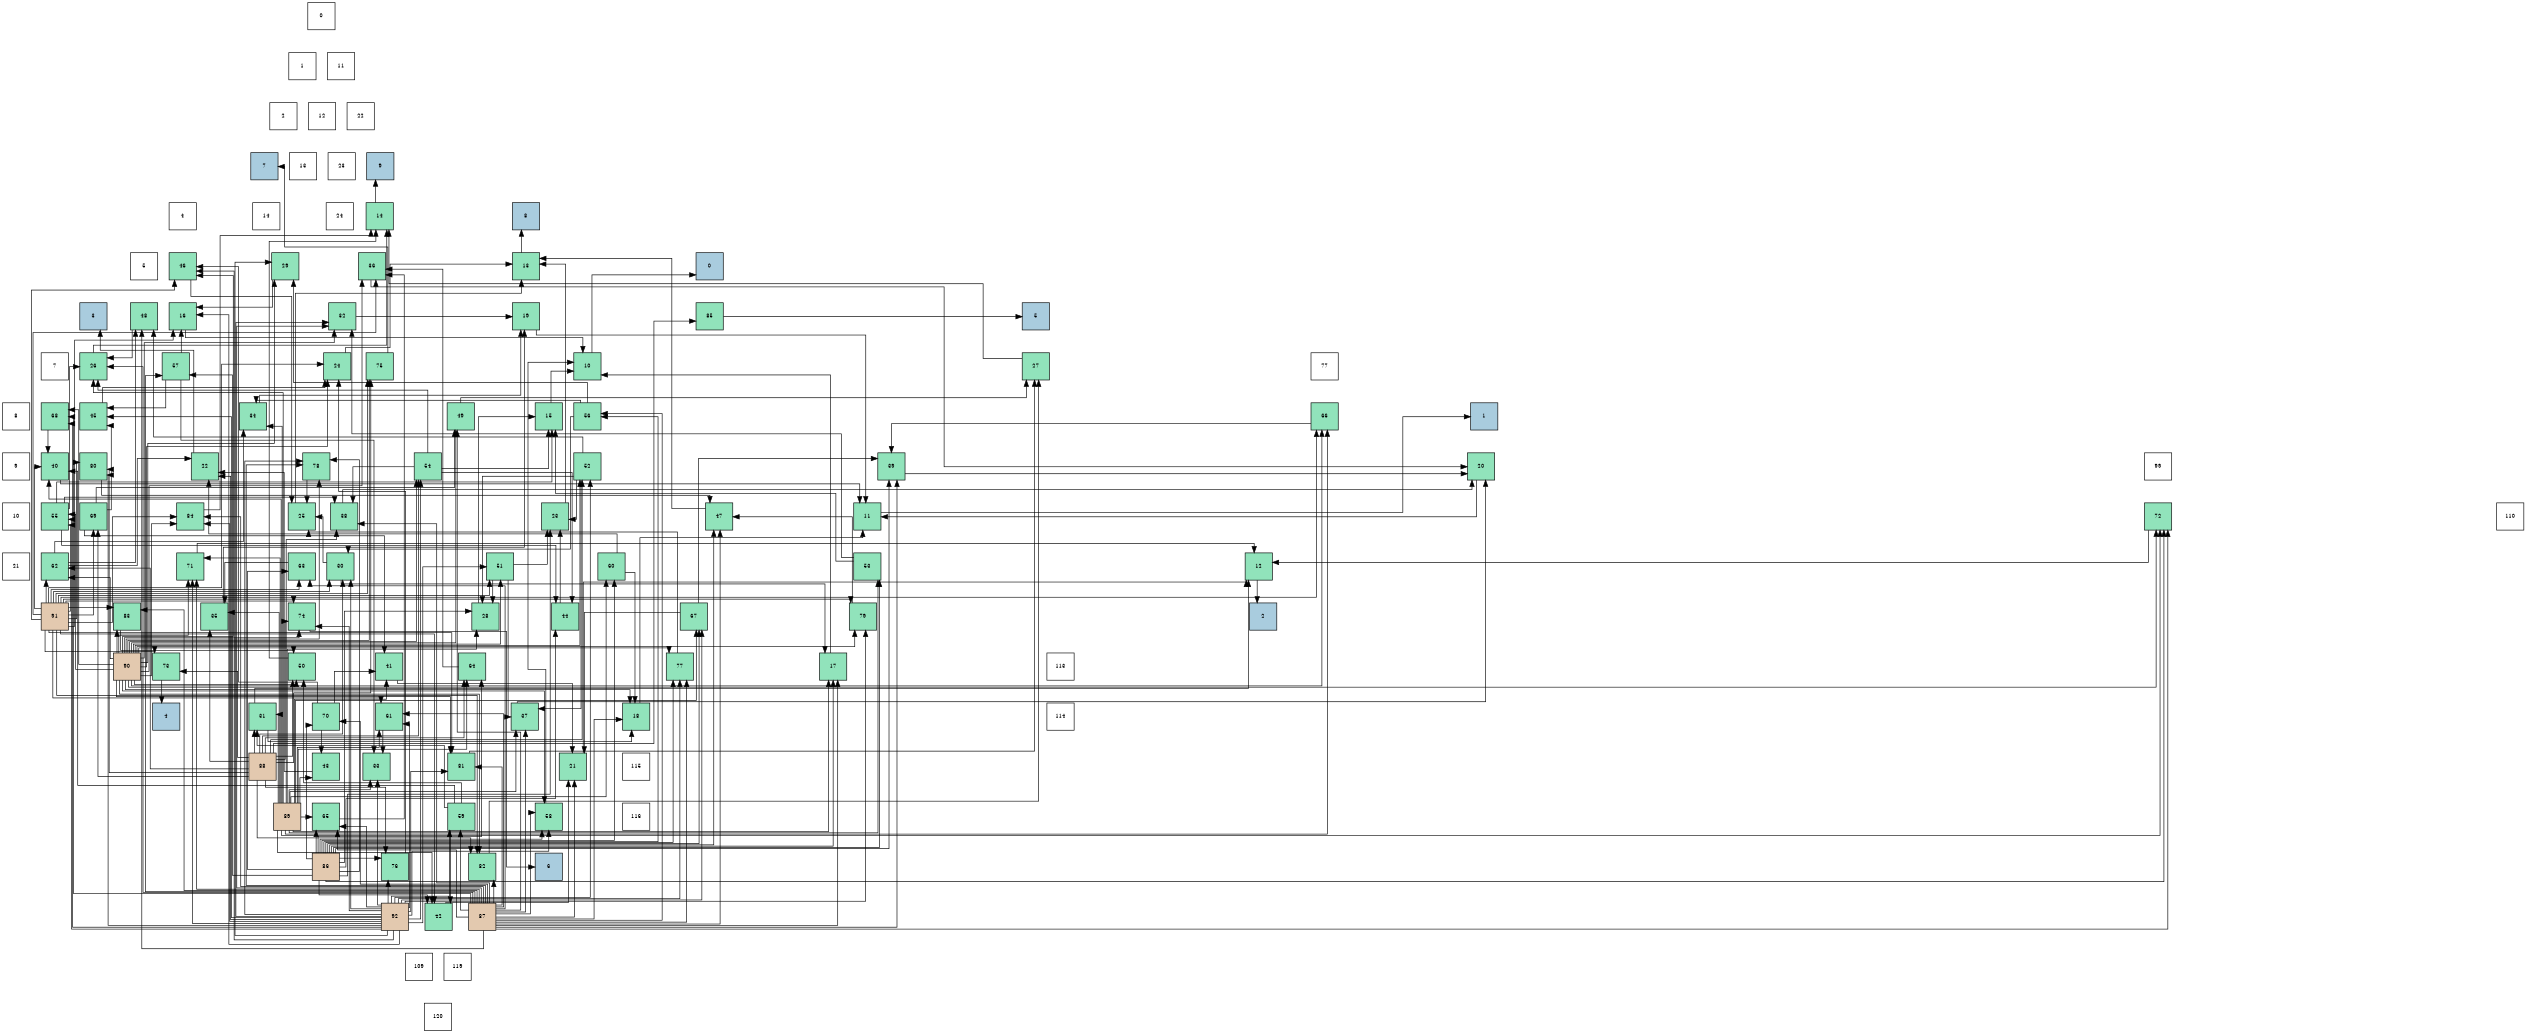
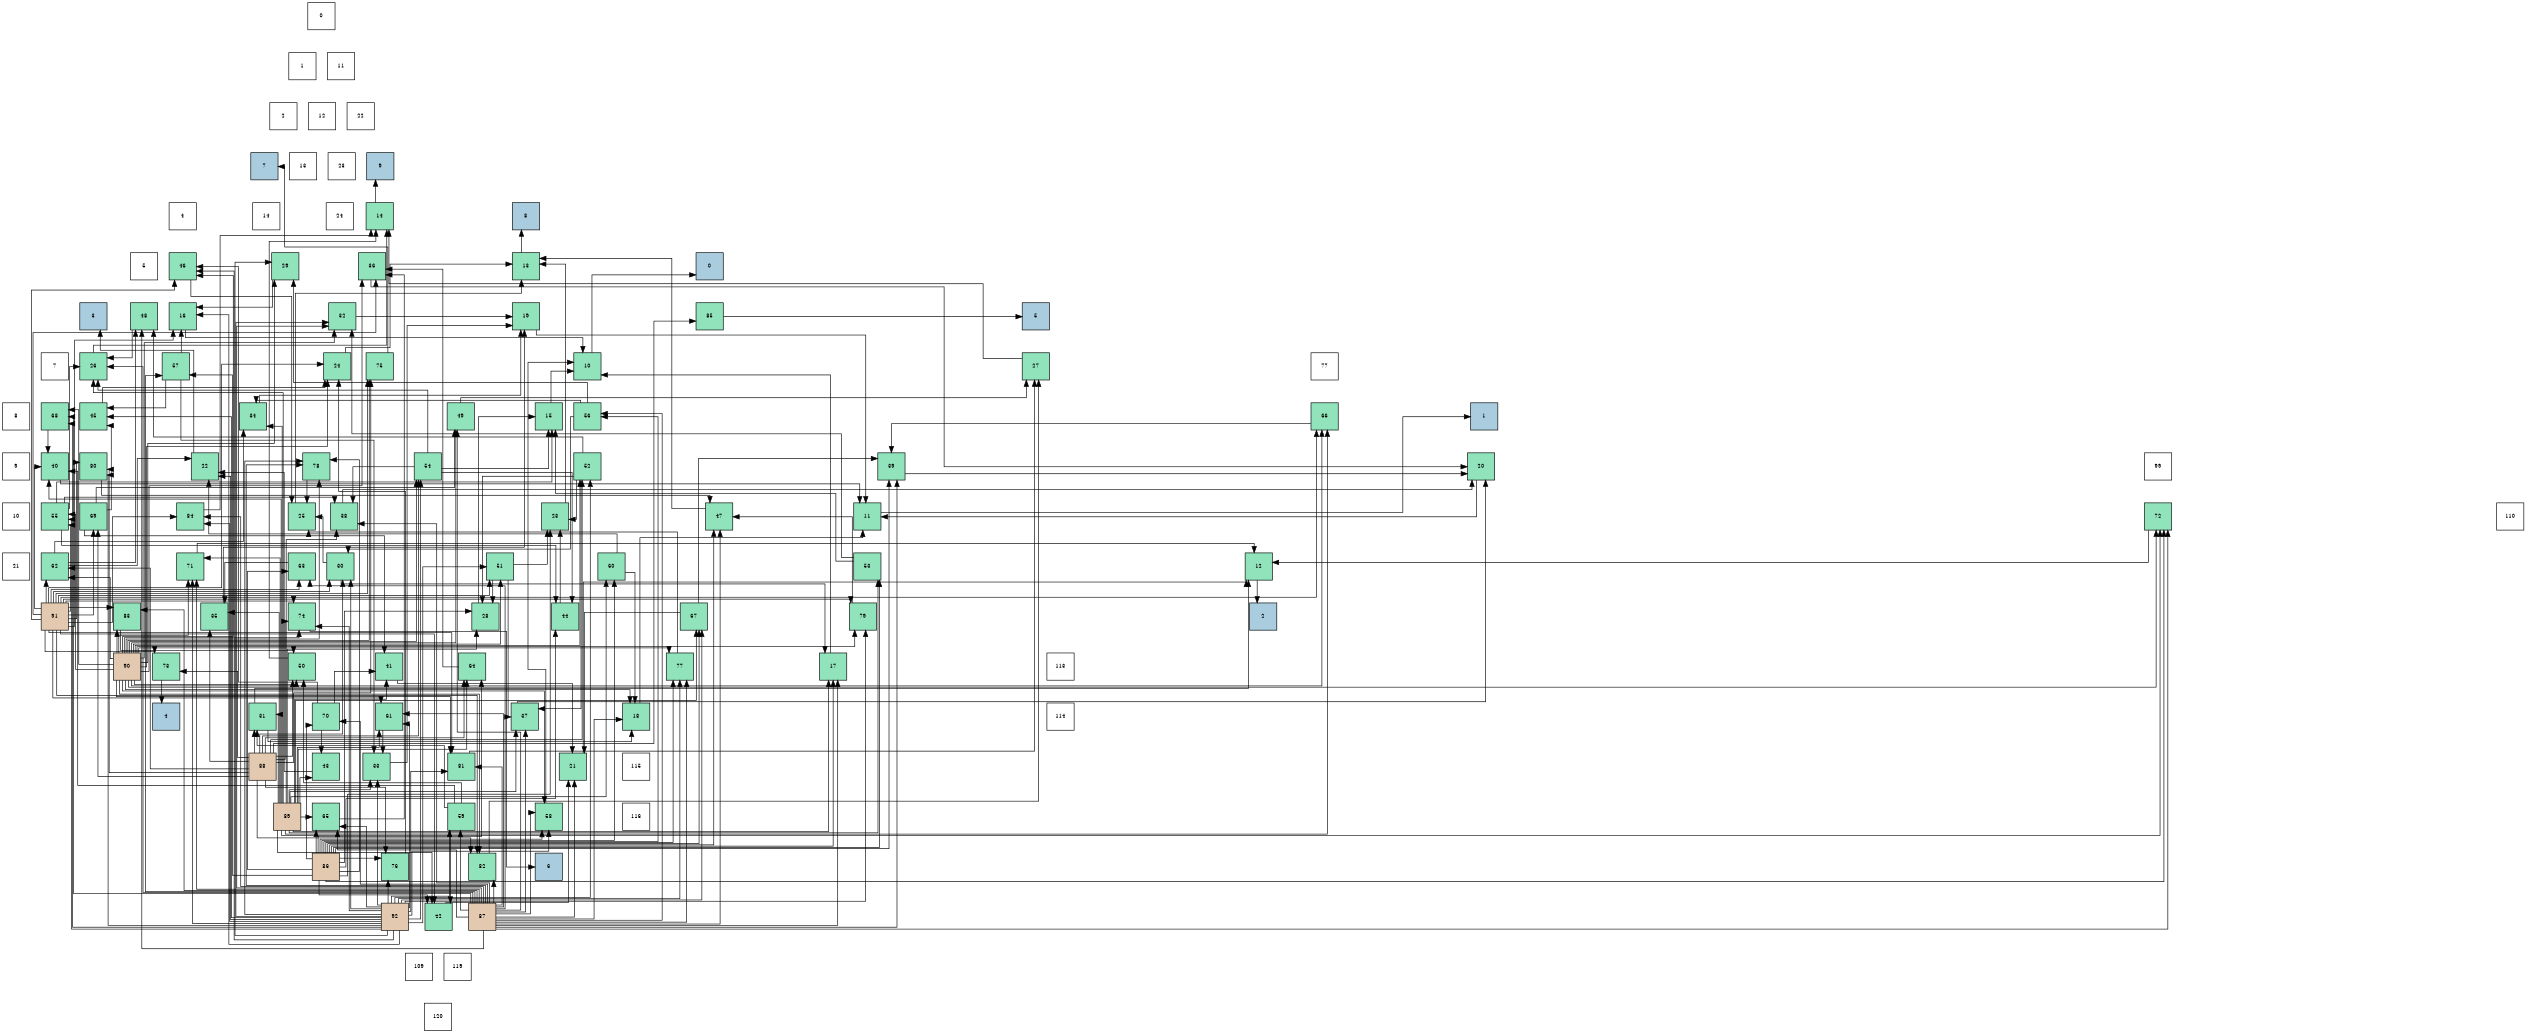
none -> (407, 503)
(151, 596) -> none
